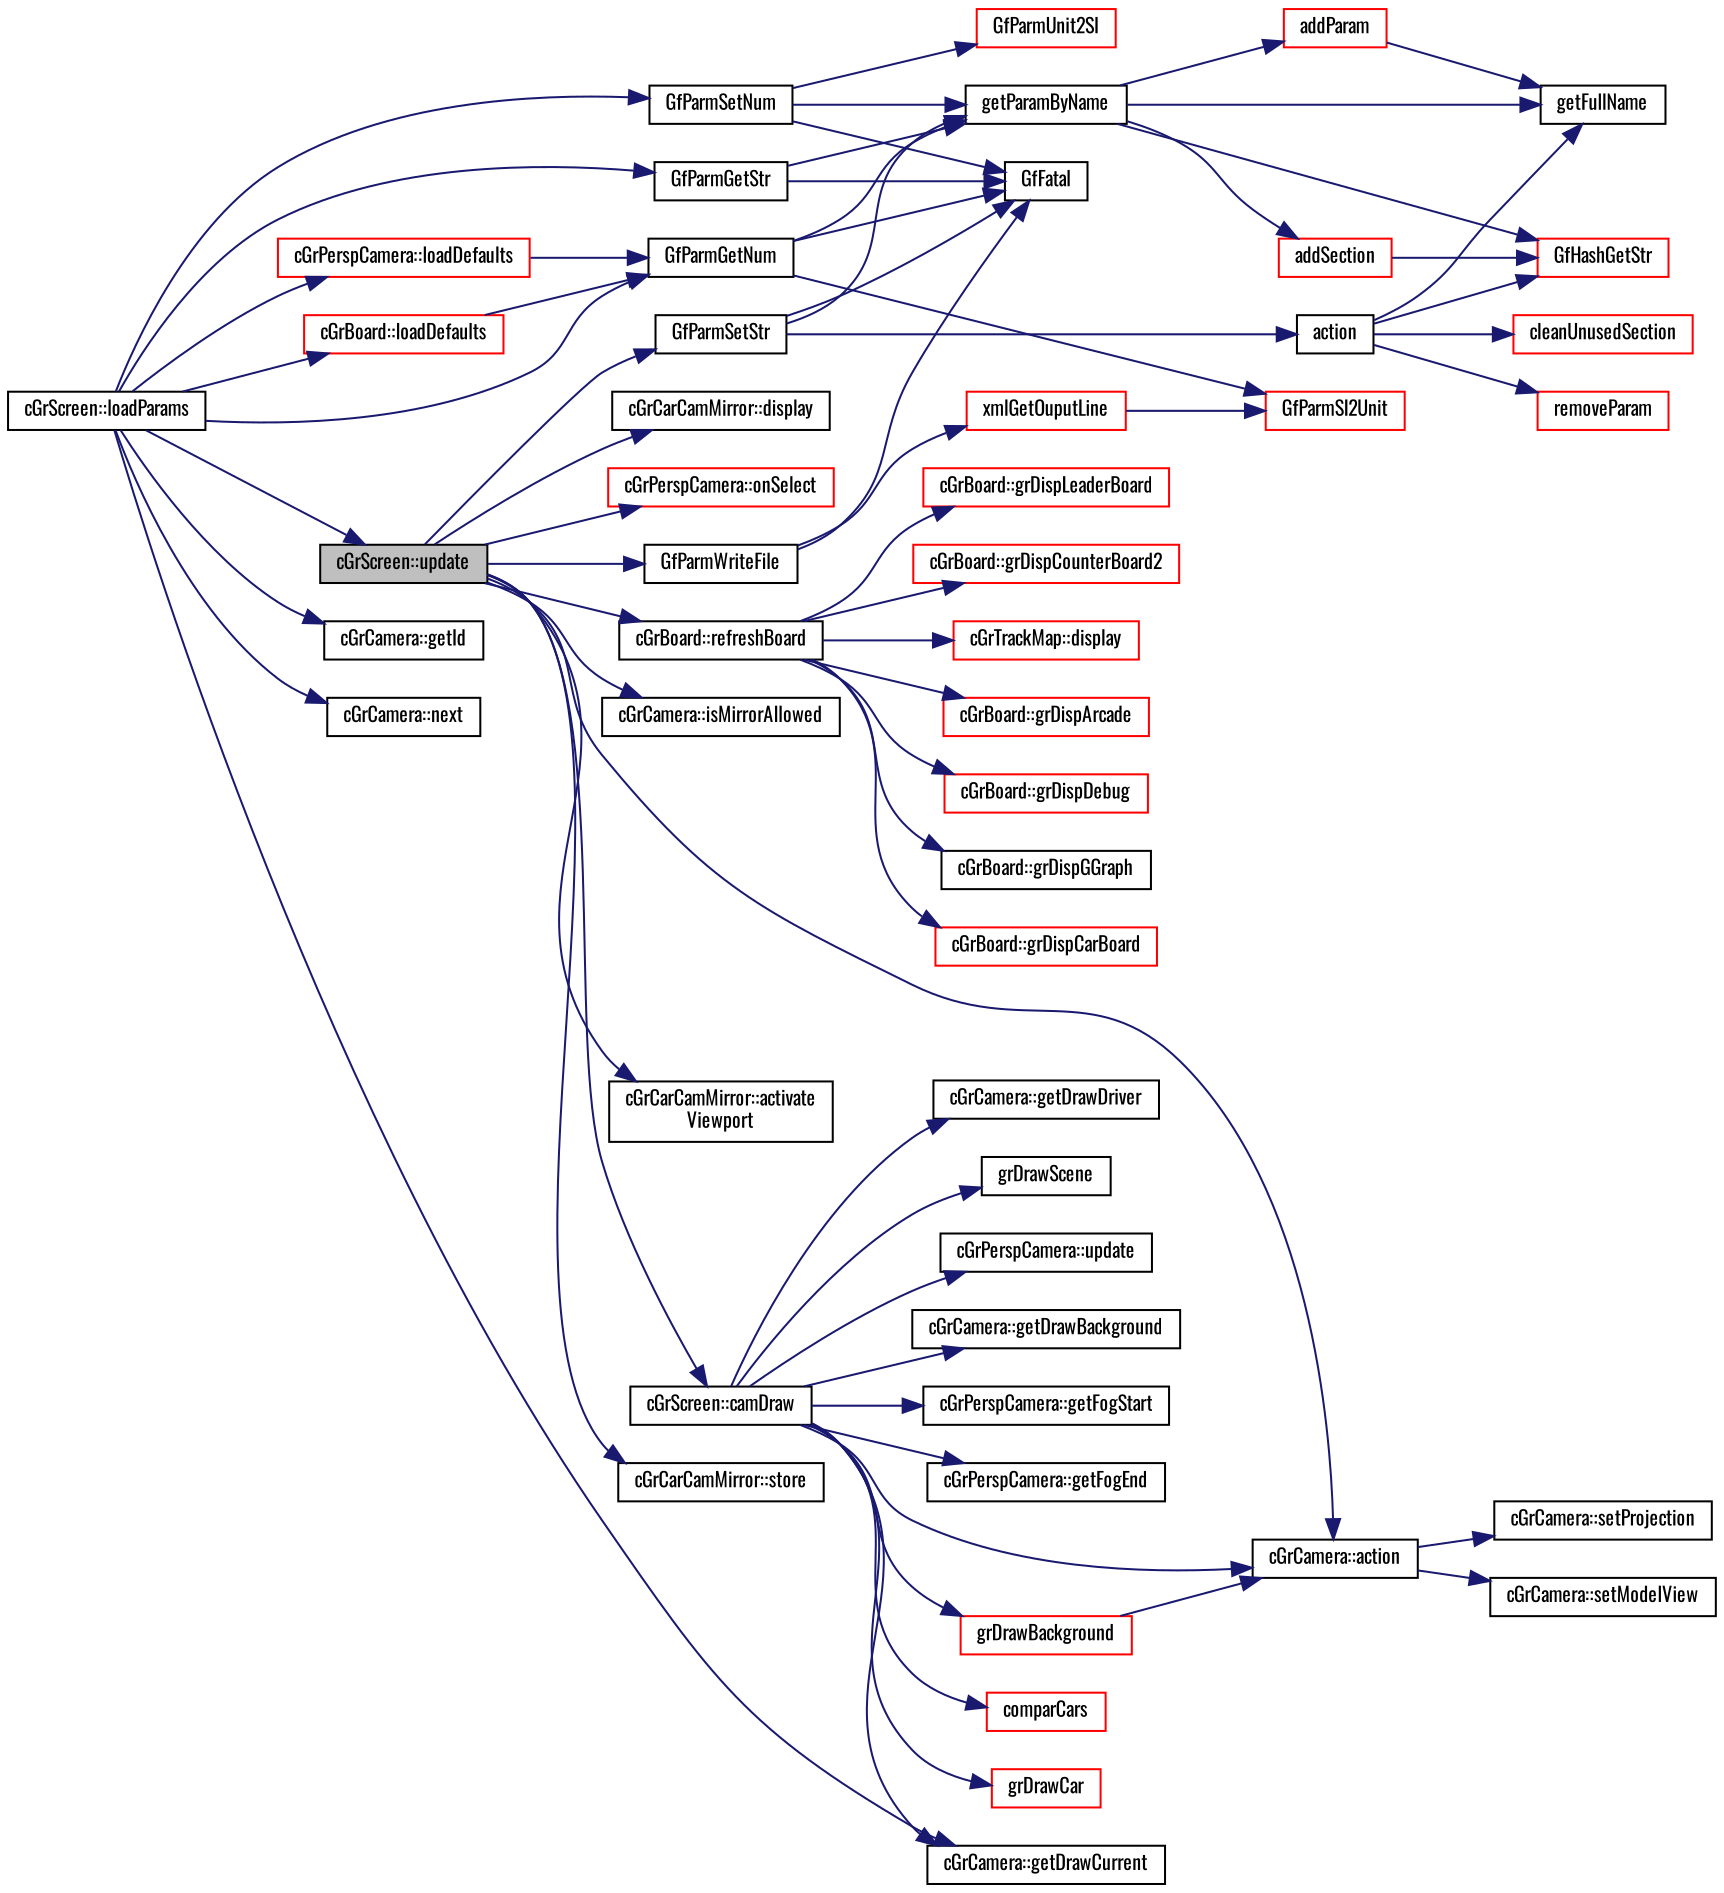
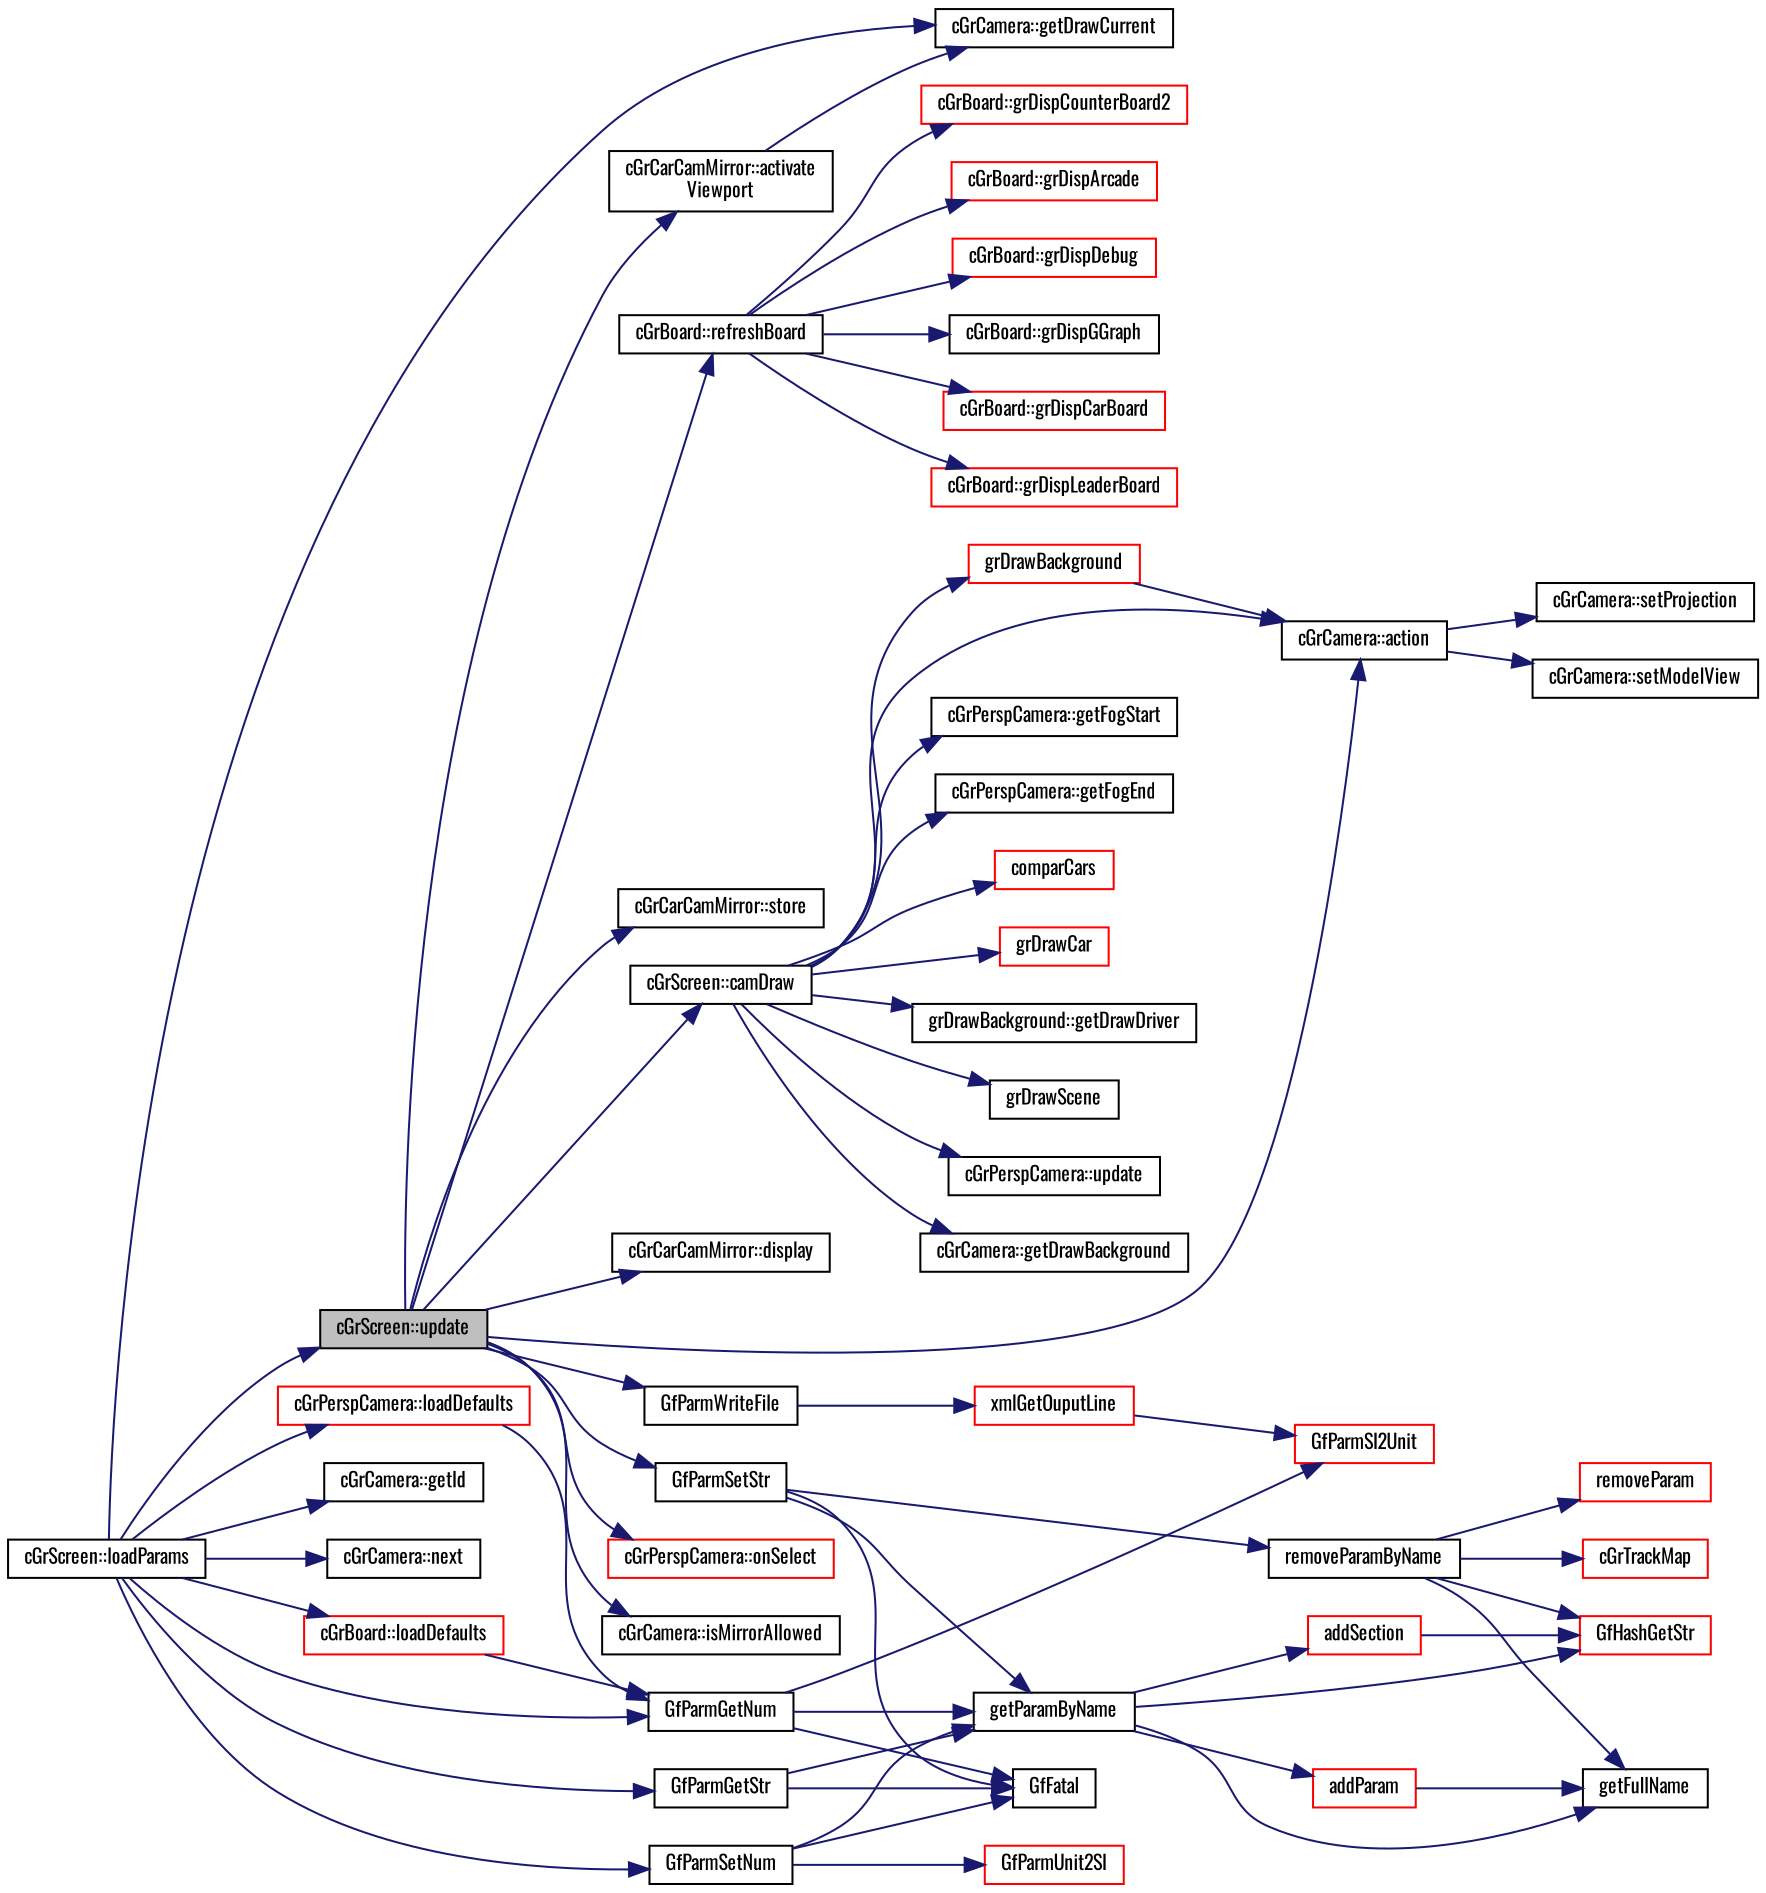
(1335, 334) -> (1364, 1559)
(1603, 334) -> (1645, 1559)
(905, 387) -> none
(1046, 640) -> none
(1046, 1100) -> (1054, 1023)
(868, 1702) -> (853, 96)
